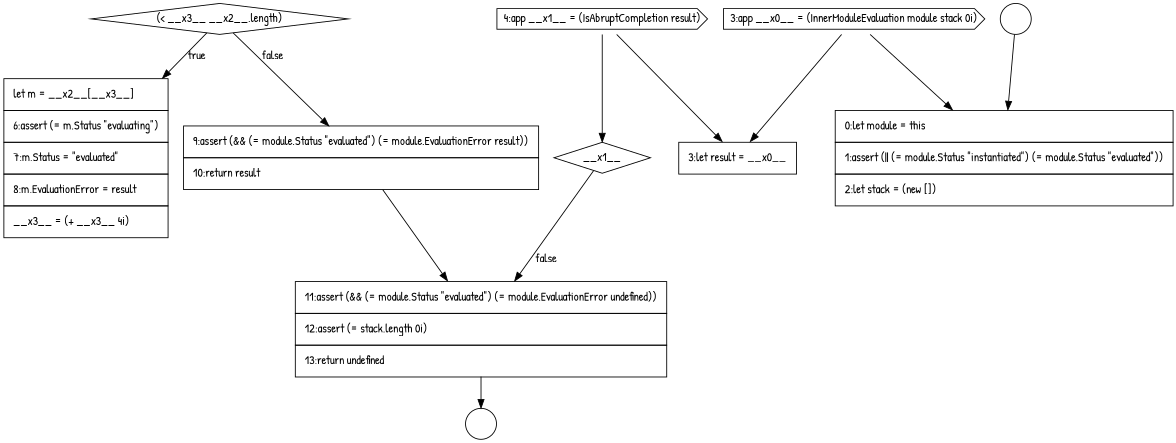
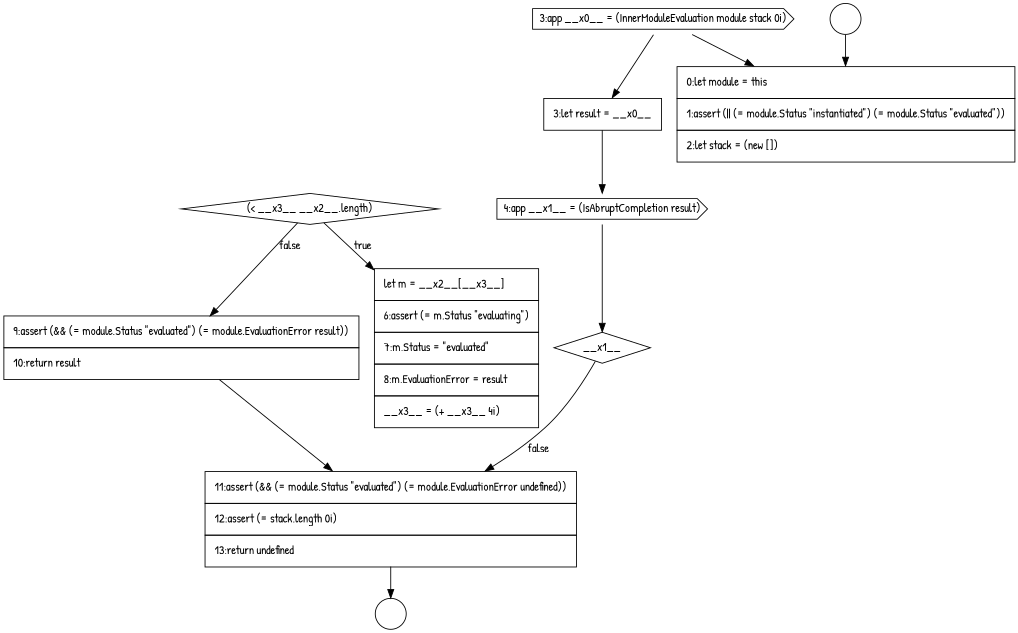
(666, 85) -> (602, 157)
